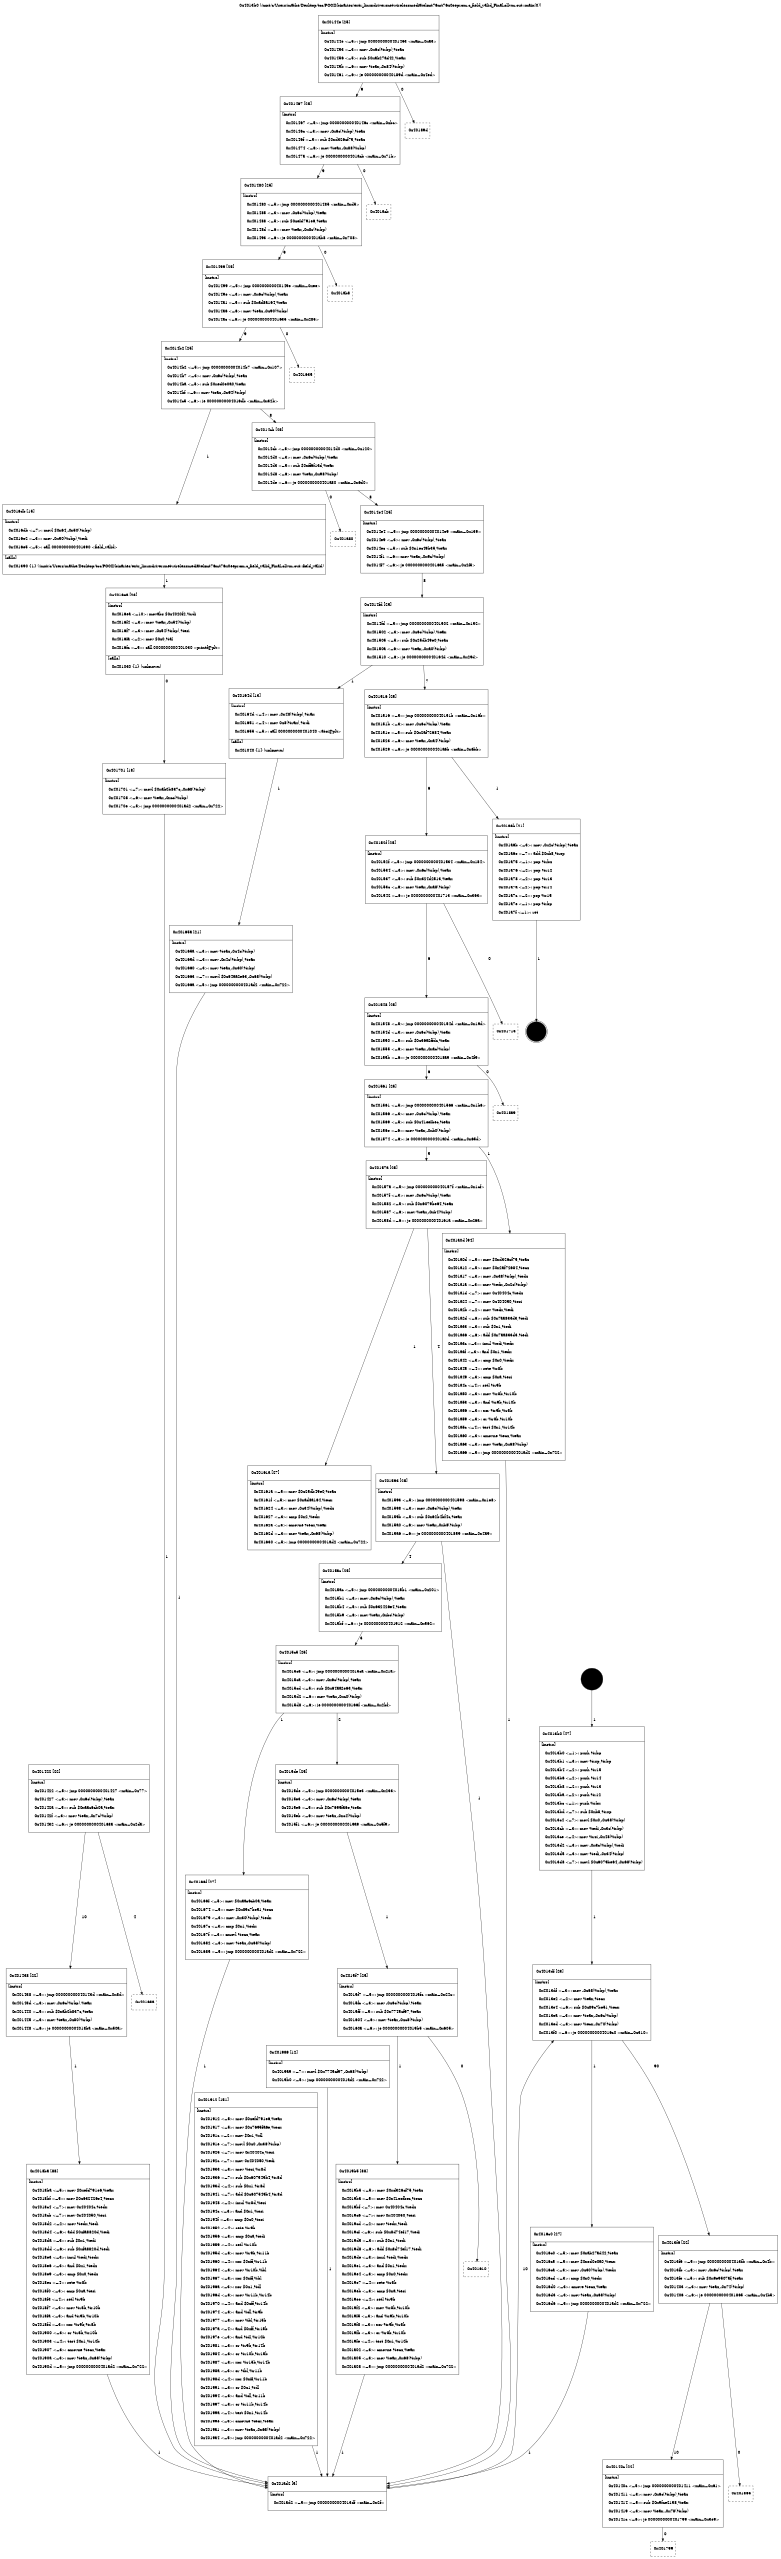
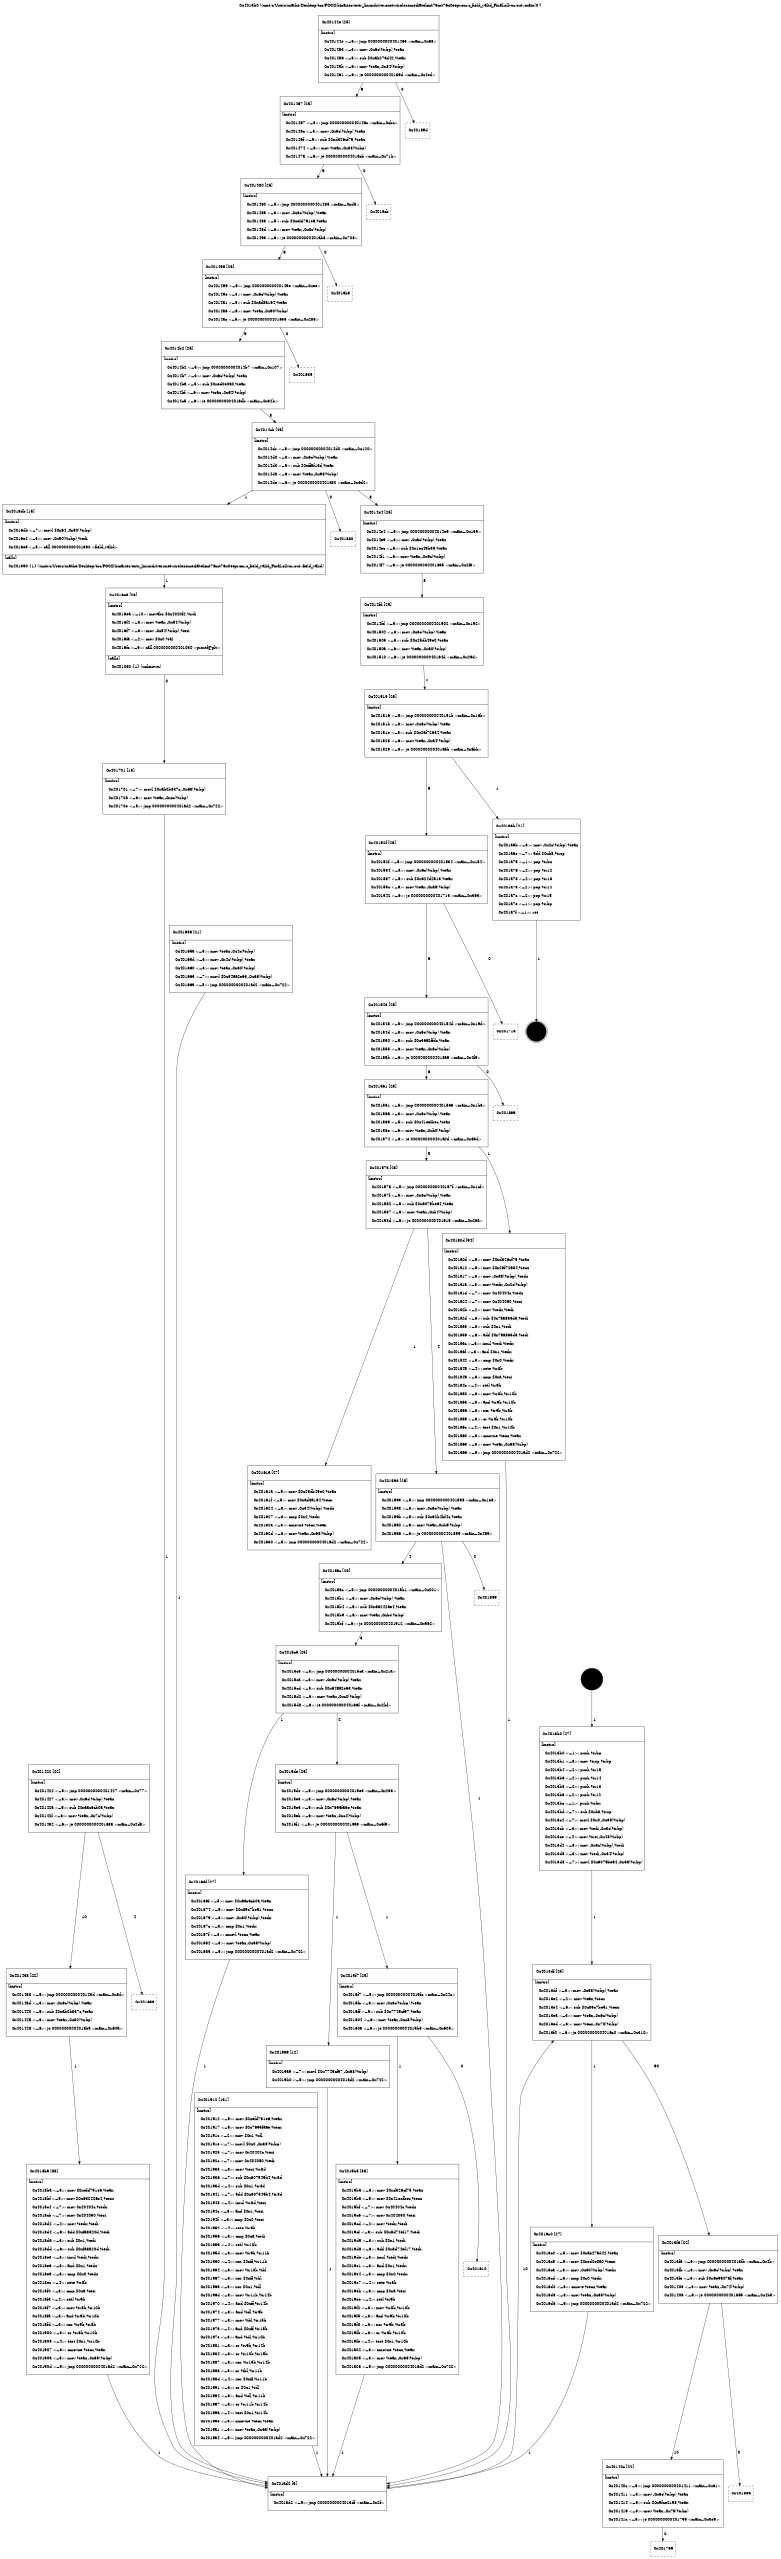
(194, 455) -> (241, 497)
(286, 723) -> none
none -> (487, 1598)
none -> (332, 1937)
